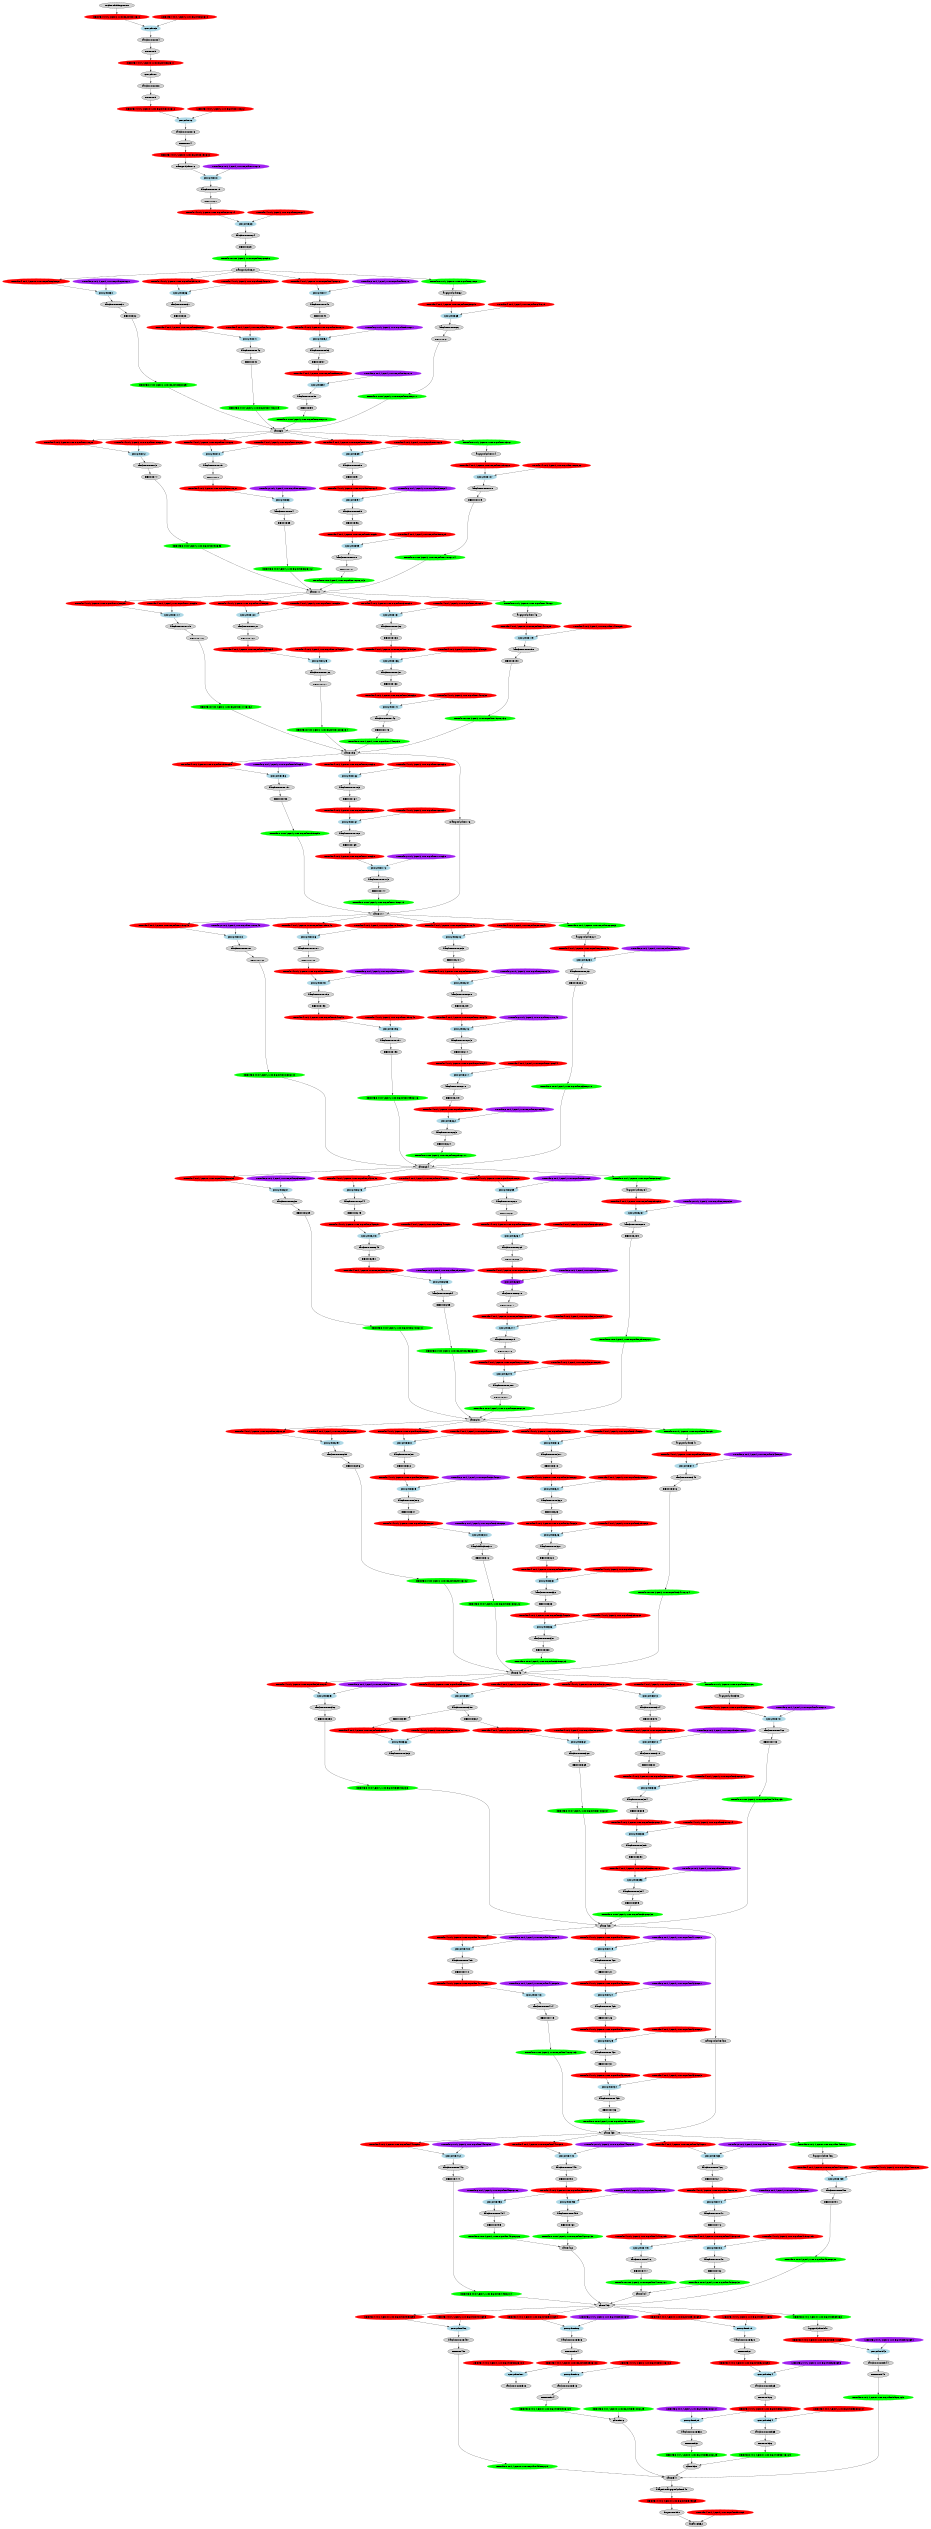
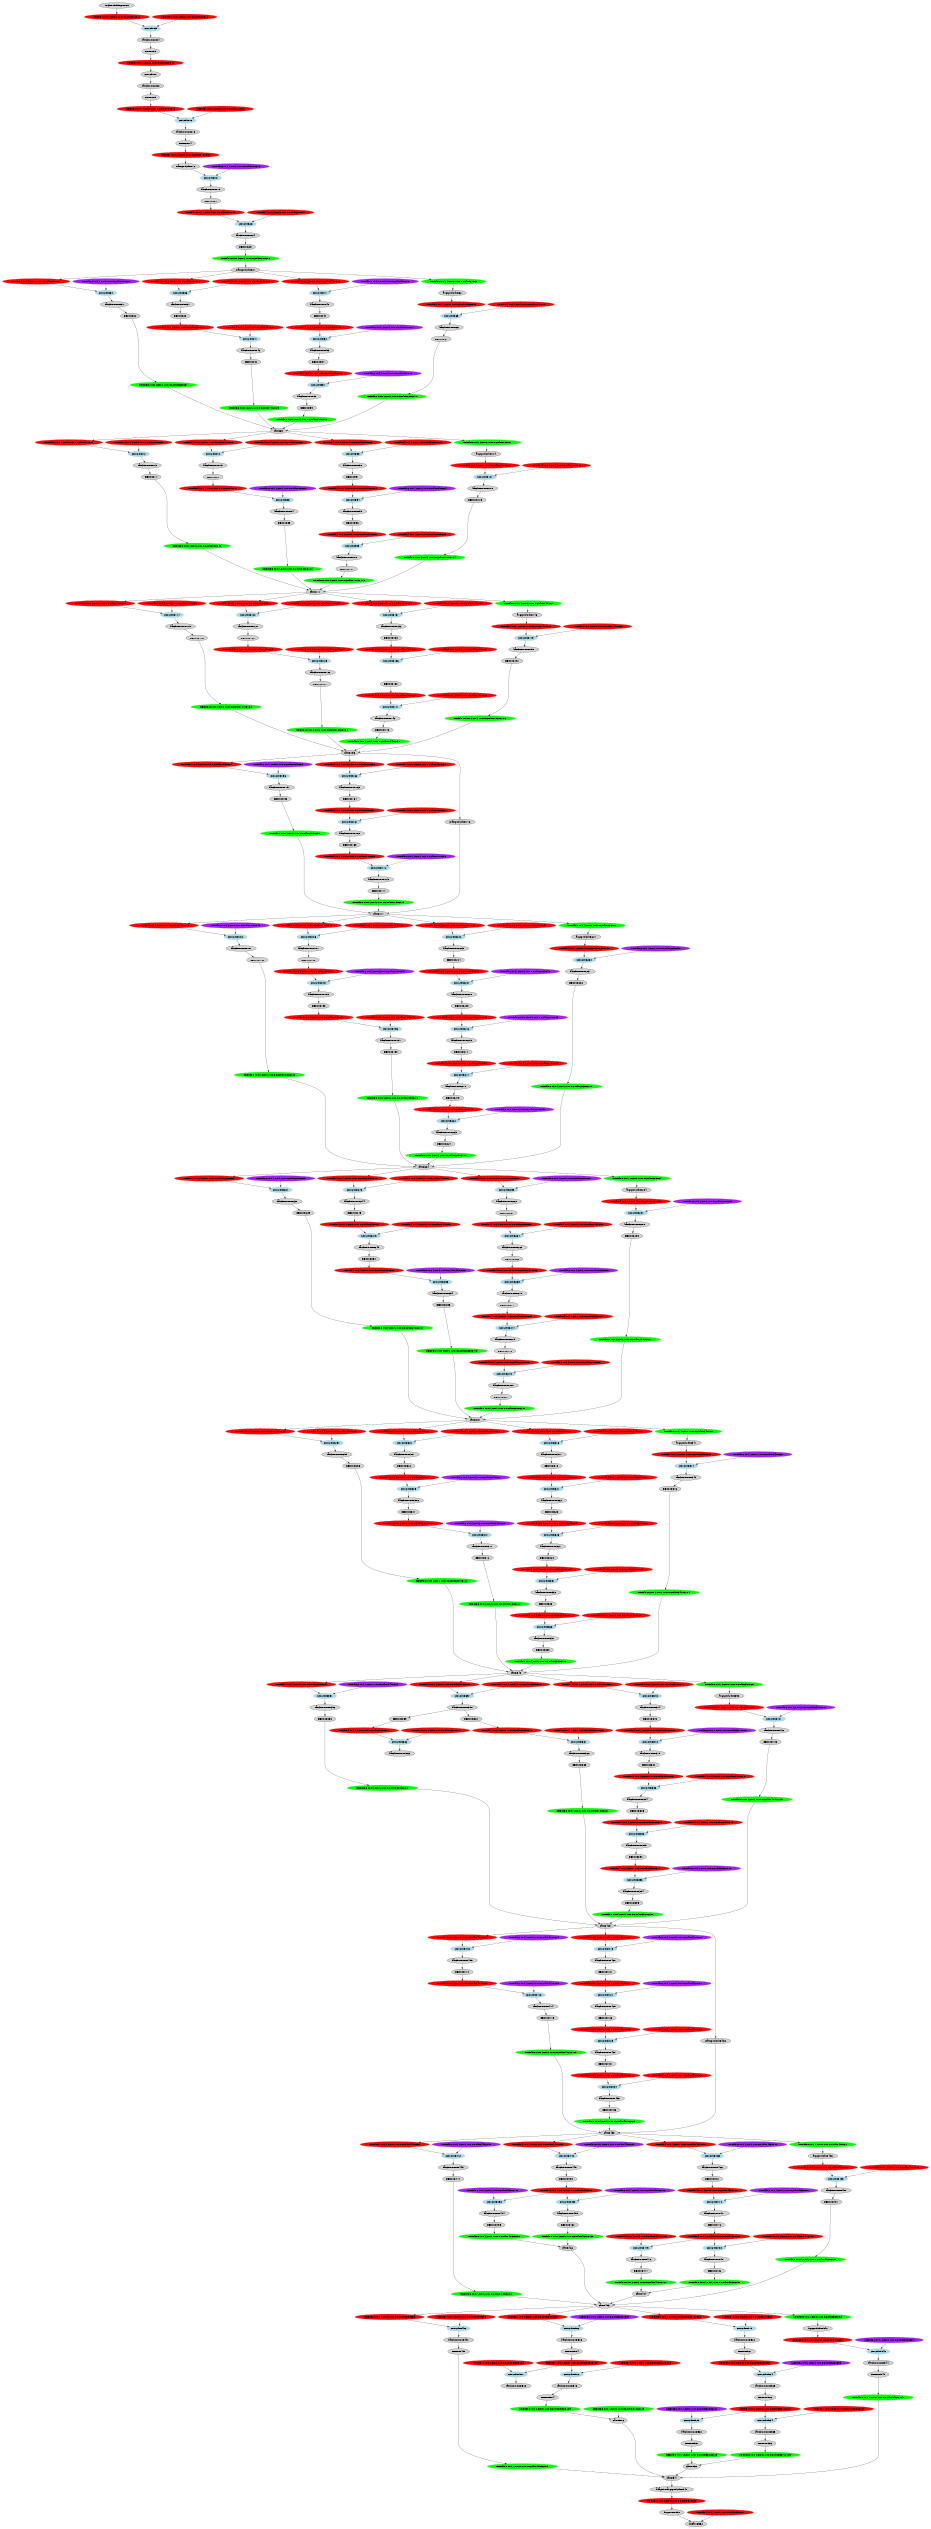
(391, 672) -> none
(512, 1282) -> (512, 1282)
(482, 1546) -> (482, 1546)
